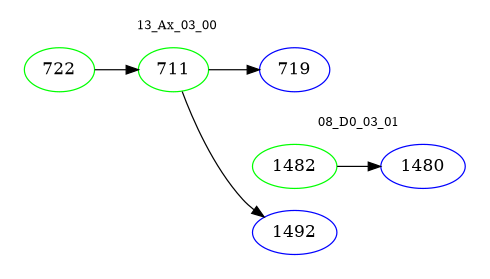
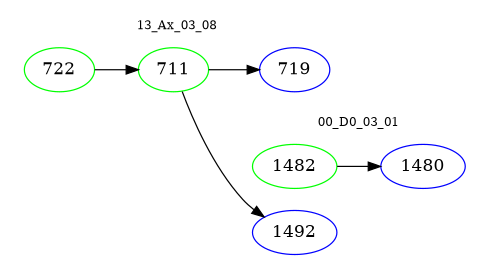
(177, 26) -> (177, 26)
(359, 123) -> (359, 123)
